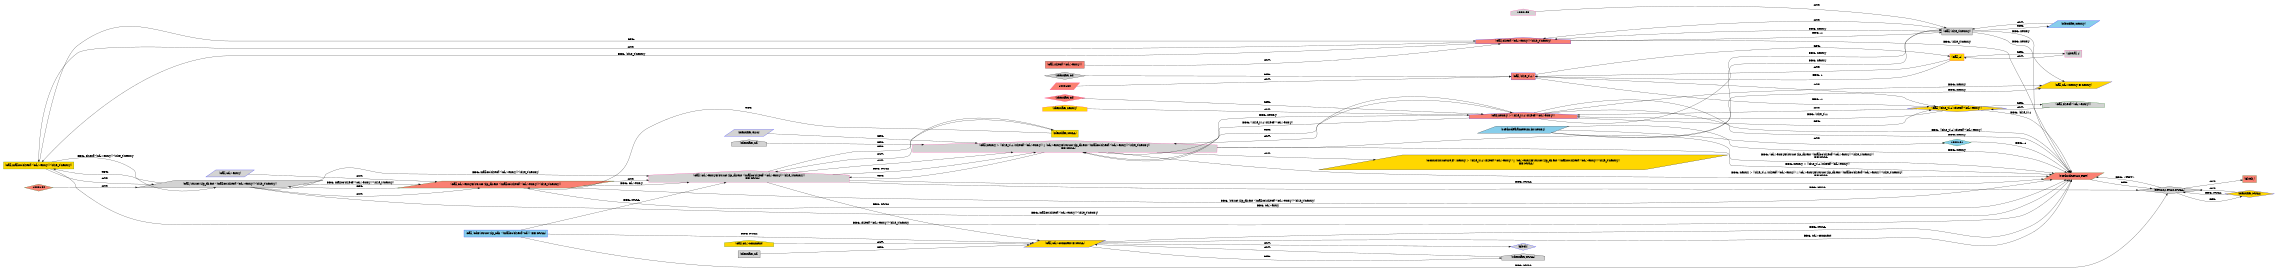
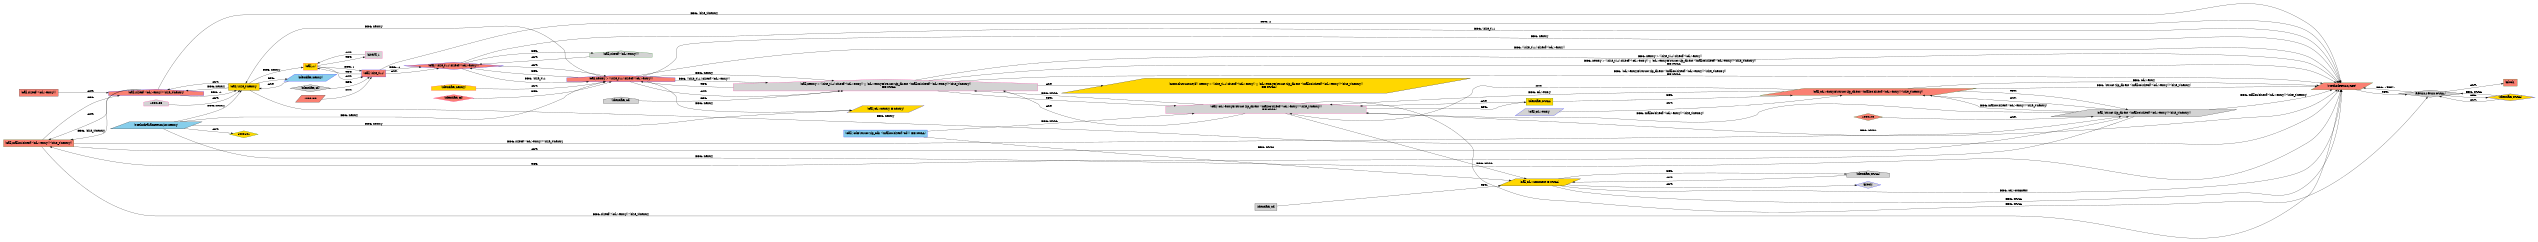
(1957, 32) -> (244, 87)
(2030, 38) -> (274, 73)
(1065, 86) -> (310, 99)
(1957, 108) -> (454, 66)
none -> (395, 117)
(749, 133) -> none
(1957, 143) -> (244, 134)
(2021, 147) -> (1372, 23)
(39, 165) -> (39, 143)
(749, 244) -> none
(1065, 244) -> (1540, 182)
(1357, 267) -> none
